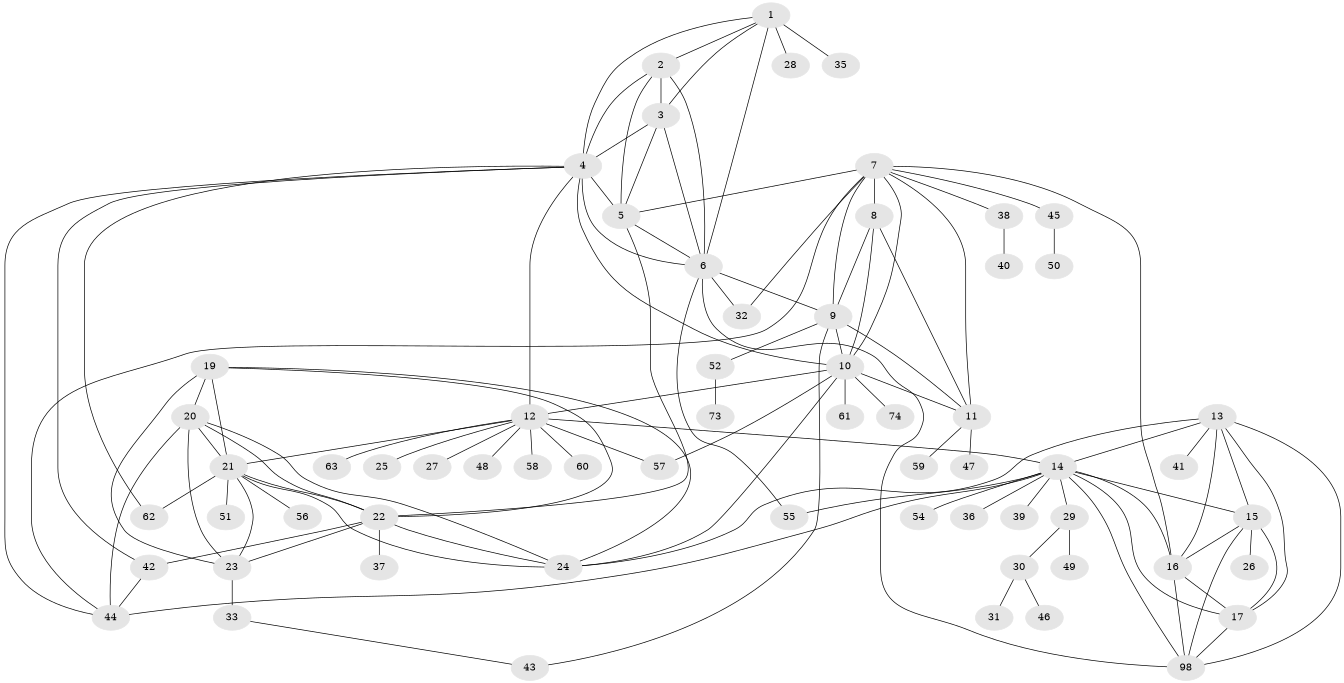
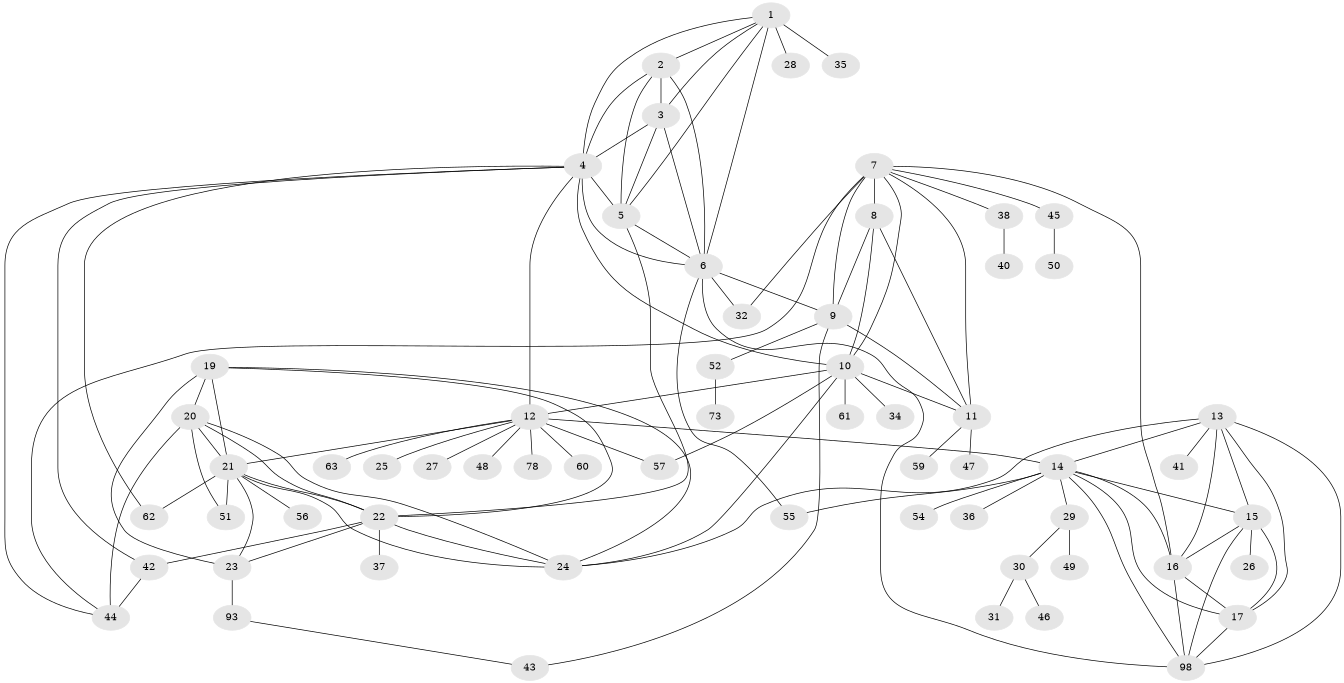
(748, 191) -> (697, 116)
(839, 340) -> none
(895, 417) -> (895, 417)
(533, 467) -> (533, 467)
(191, 497) -> (200, 469)
(1019, 517) -> none
(591, 580) -> none
(232, 618) -> (232, 618)
